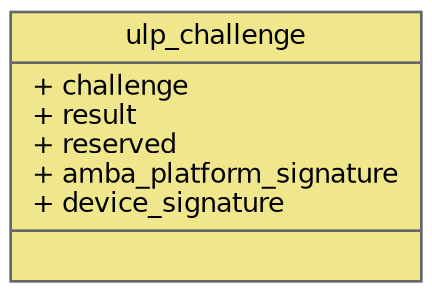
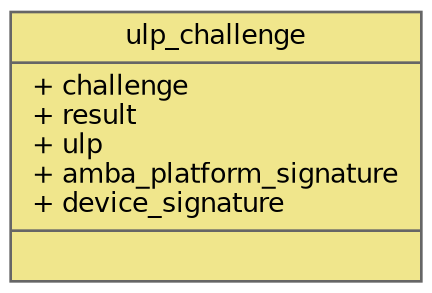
(105, 145) -> (68, 145)
